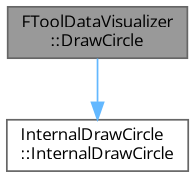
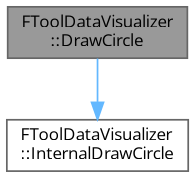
(98, 145) -> (98, 145)
